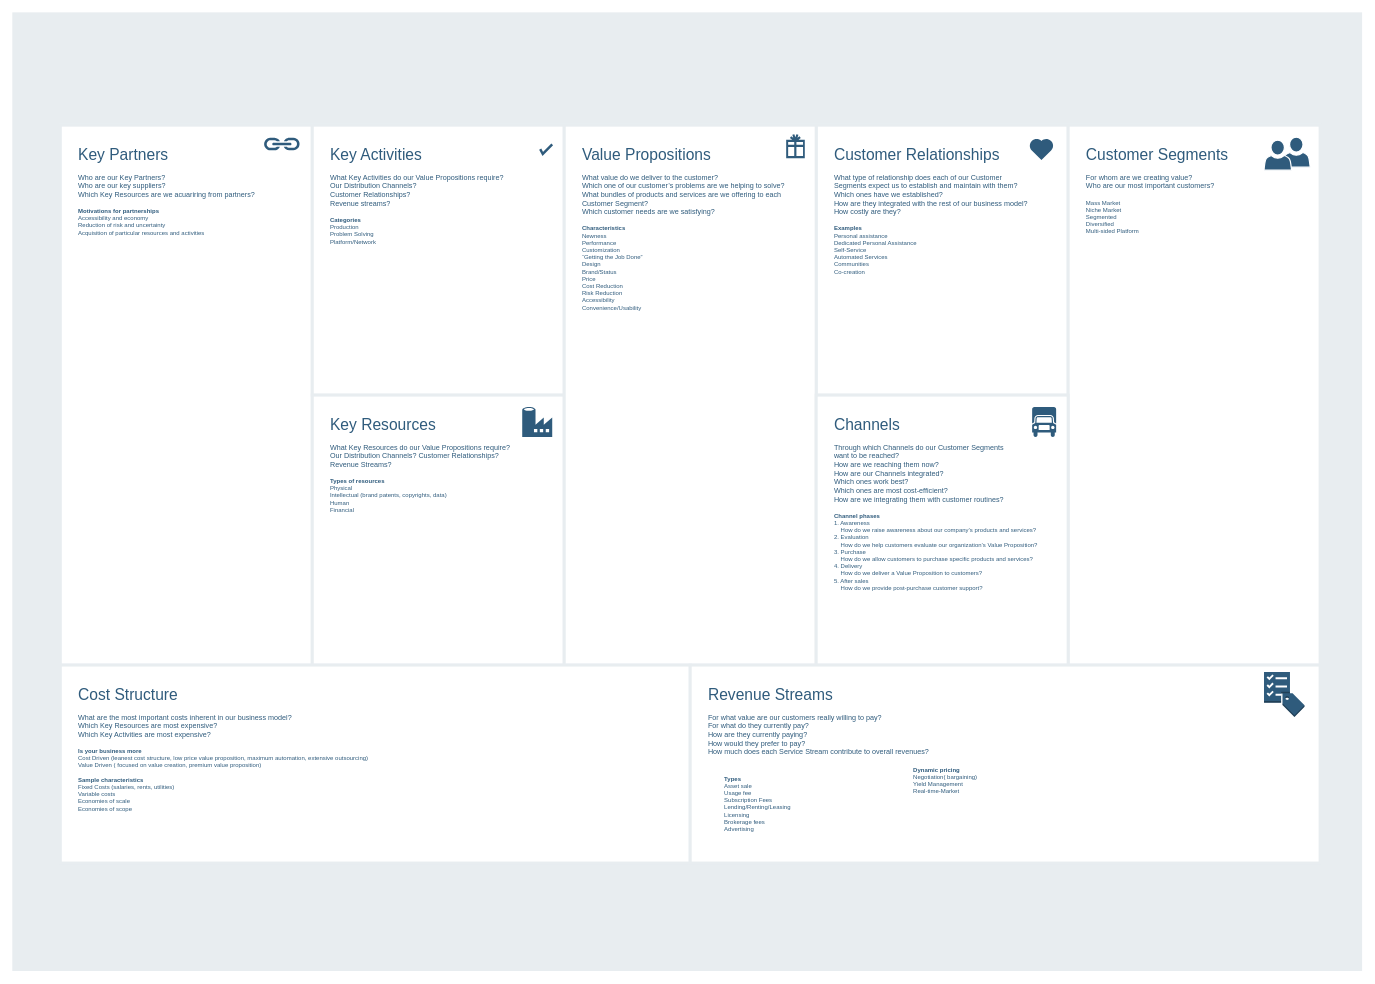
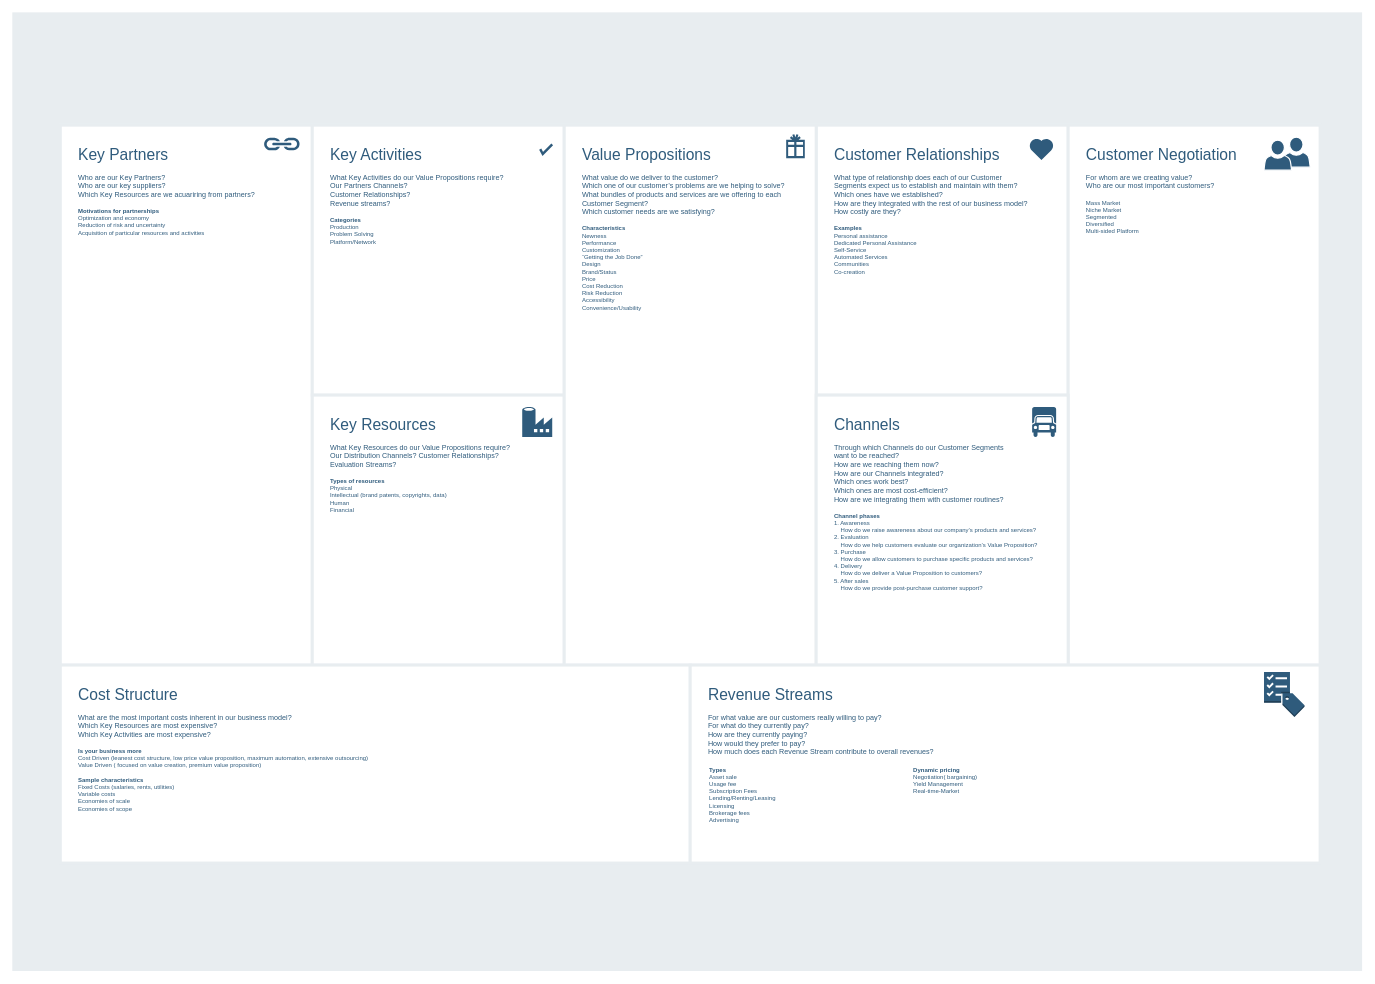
(174, 181) -> (174, 181)
(1155, 181) -> (1155, 181)
(426, 185) -> (426, 185)
(427, 455) -> (427, 455)
(827, 712) -> (828, 712)
(762, 804) -> (747, 795)
